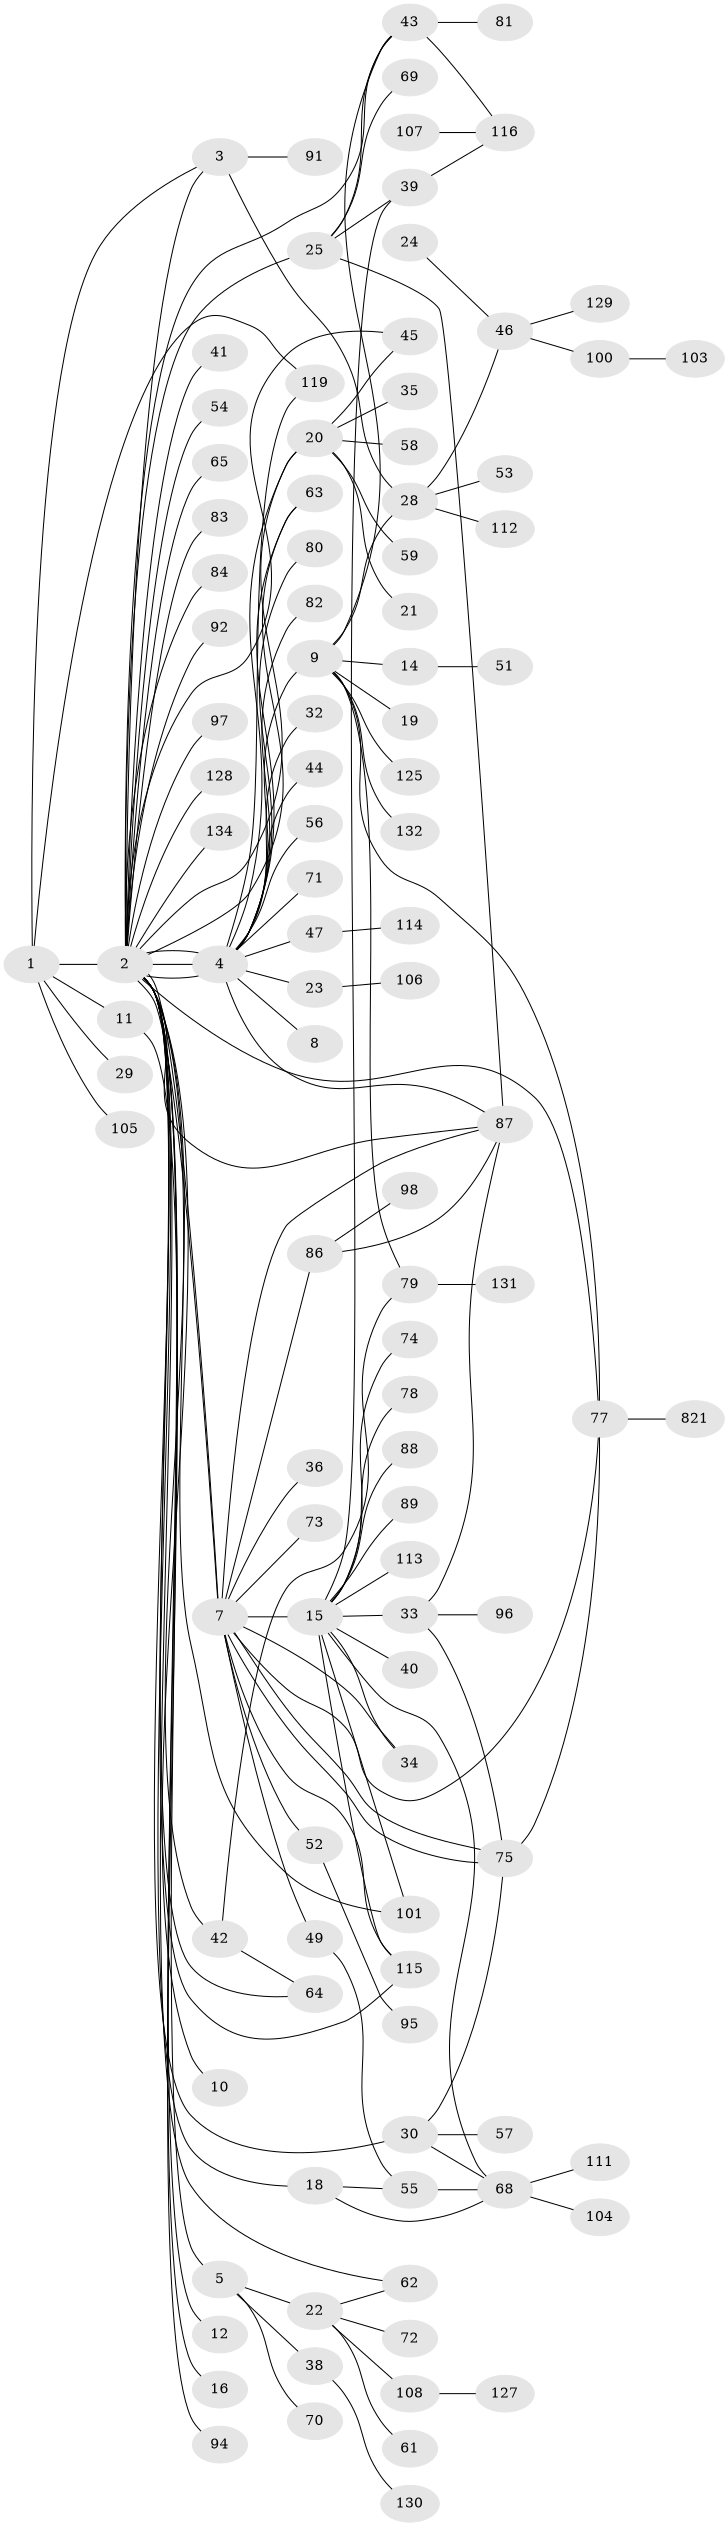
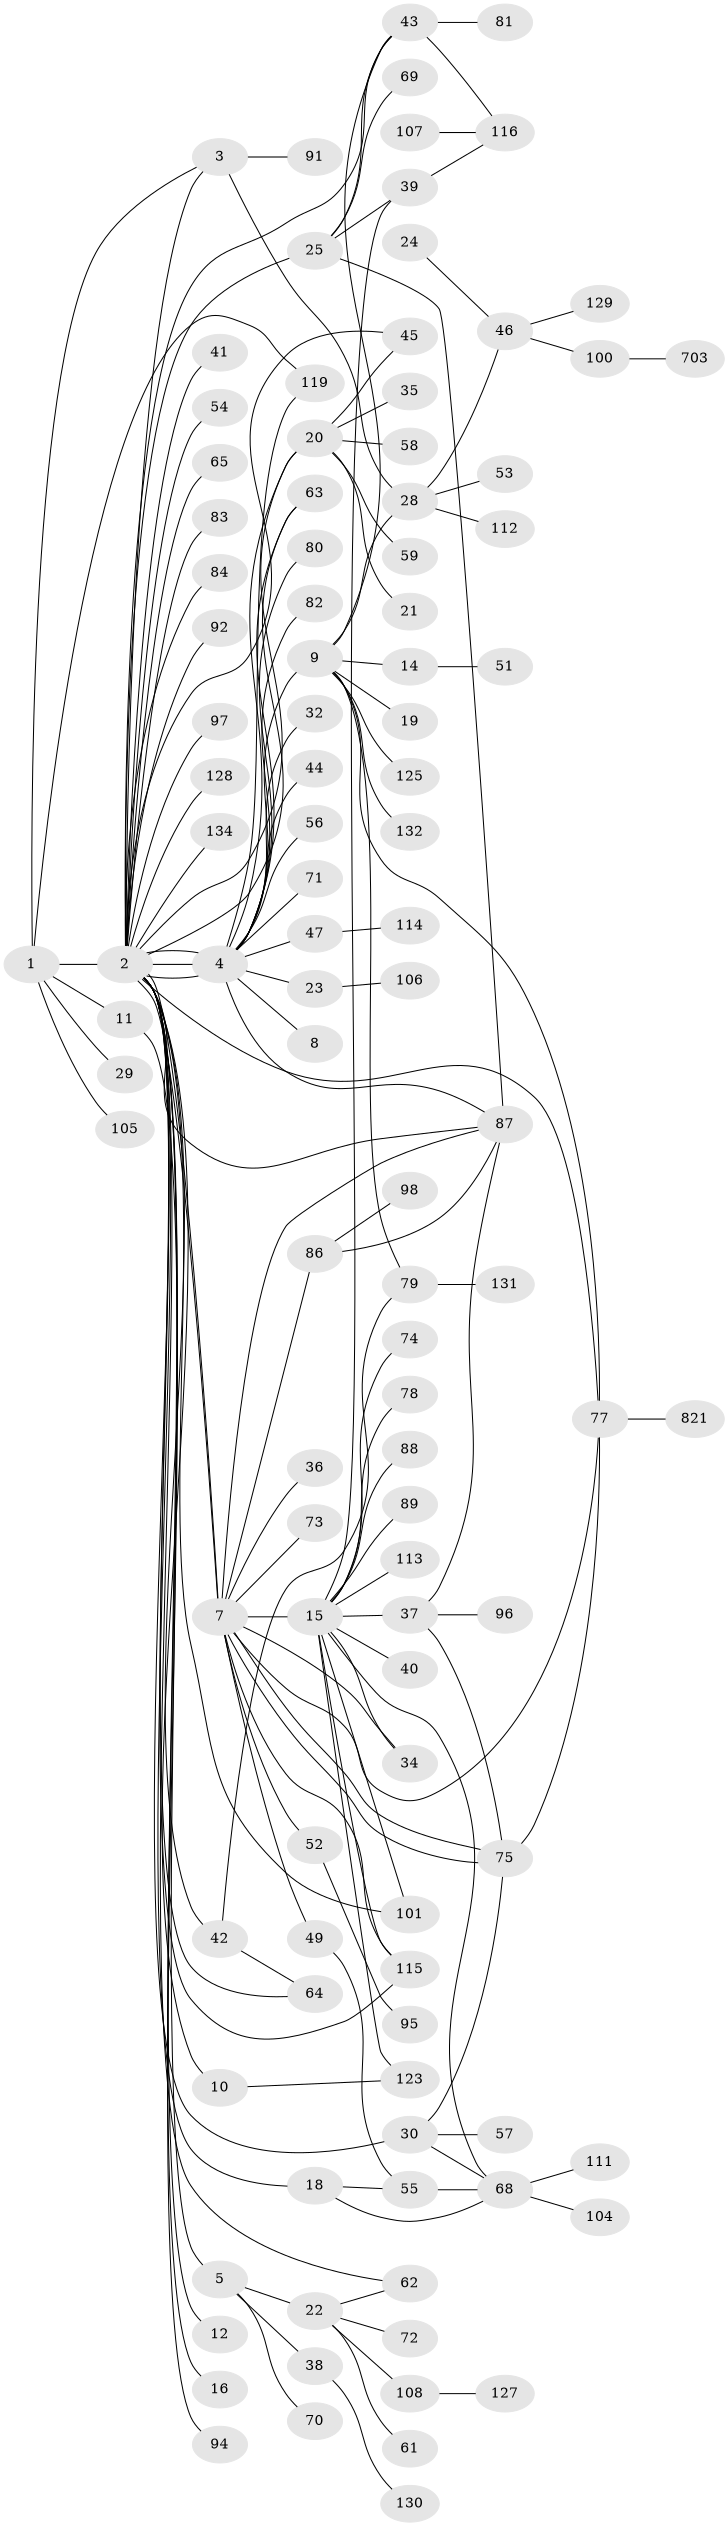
(695, 359) -> (695, 359)
(410, 1615) -> (410, 1615)
none -> (410, 2080)
